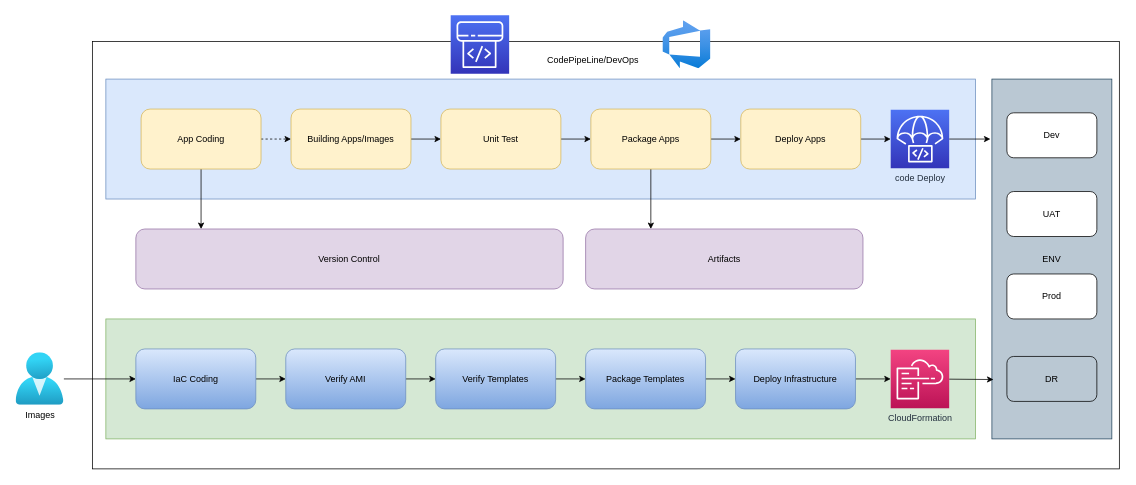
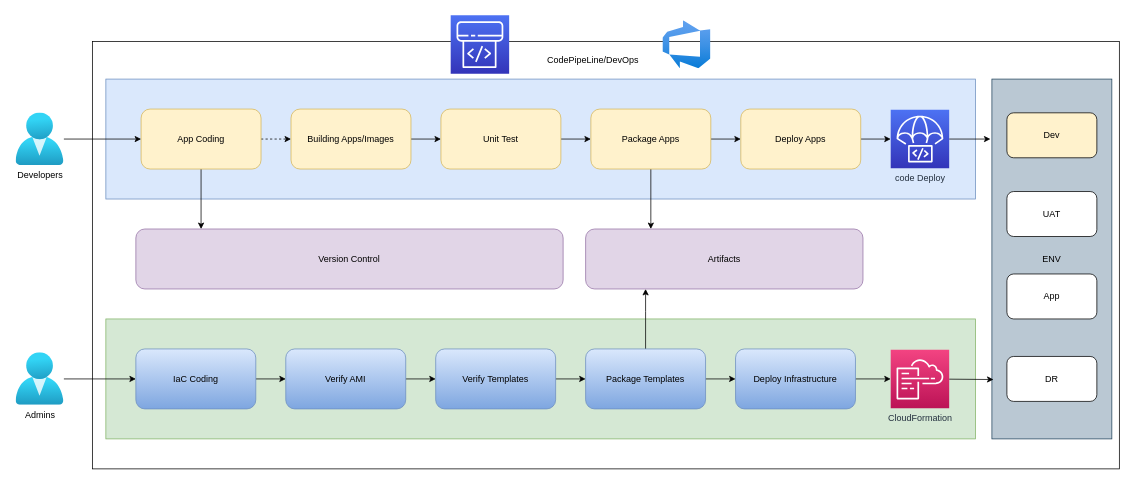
(1052, 135) -> (1052, 135)
none -> (39, 139)
none -> (134, 139)
(1052, 297) -> (1052, 297)
none -> (645, 322)
(1052, 379) -> (1052, 379)
(40, 416) -> (40, 416)
